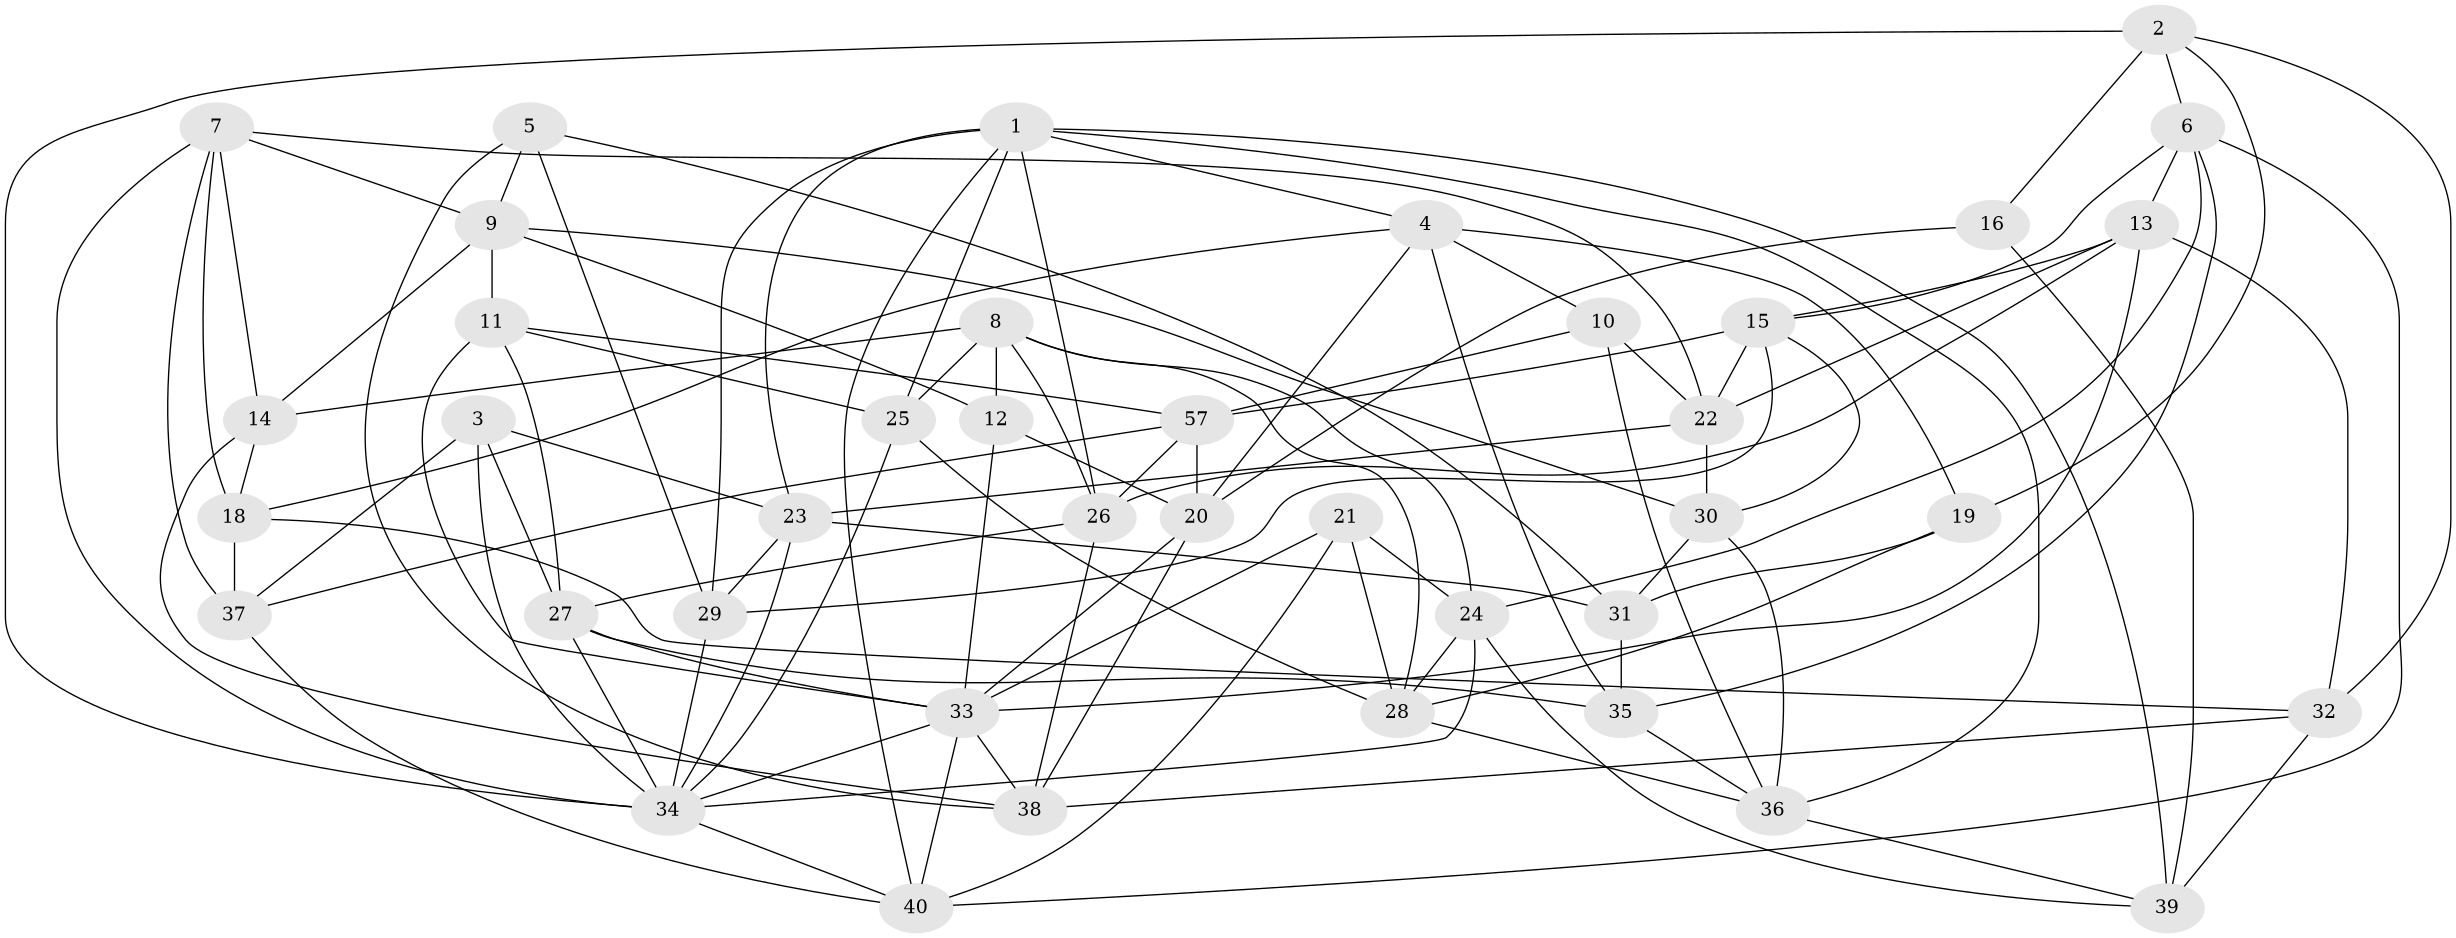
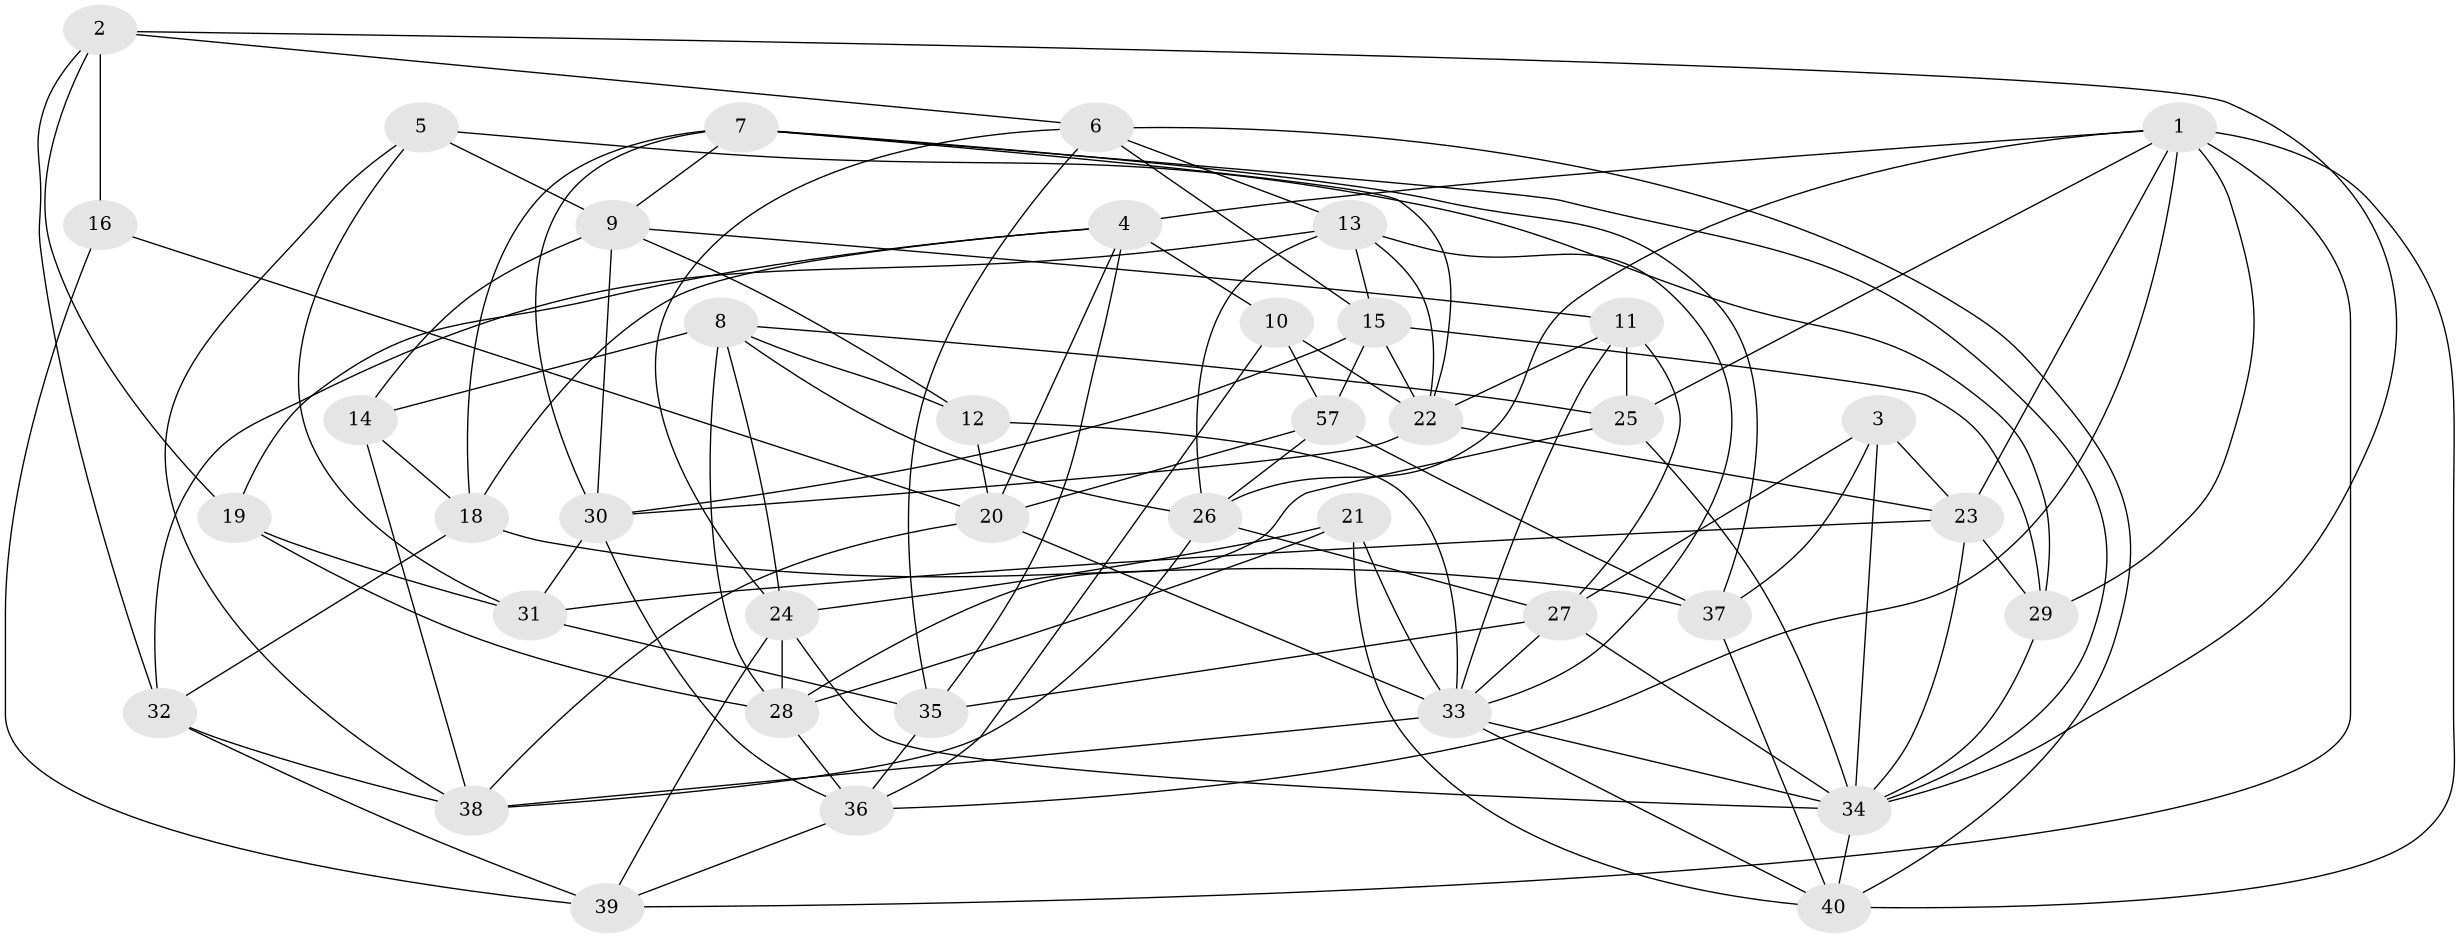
(239, 274) -> (539, 268)
(845, 369) -> (1516, 376)
